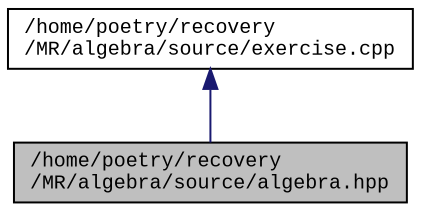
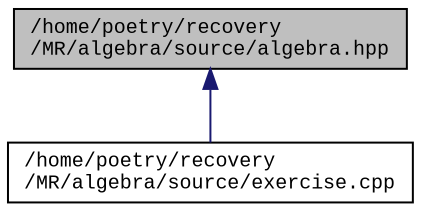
(210, 116) -> (210, 116)
